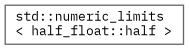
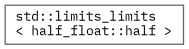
(94, 25) -> (94, 25)
